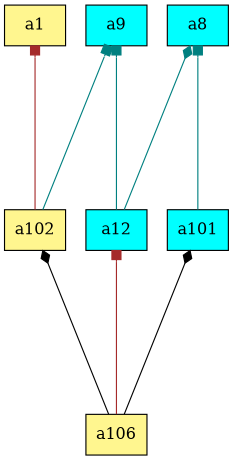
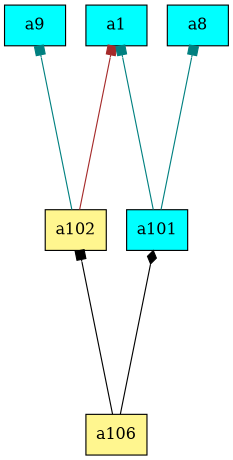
(35, 25) -> (116, 25)
none -> (138, 133)
(116, 230) -> none
(78, 339) -> (97, 338)
